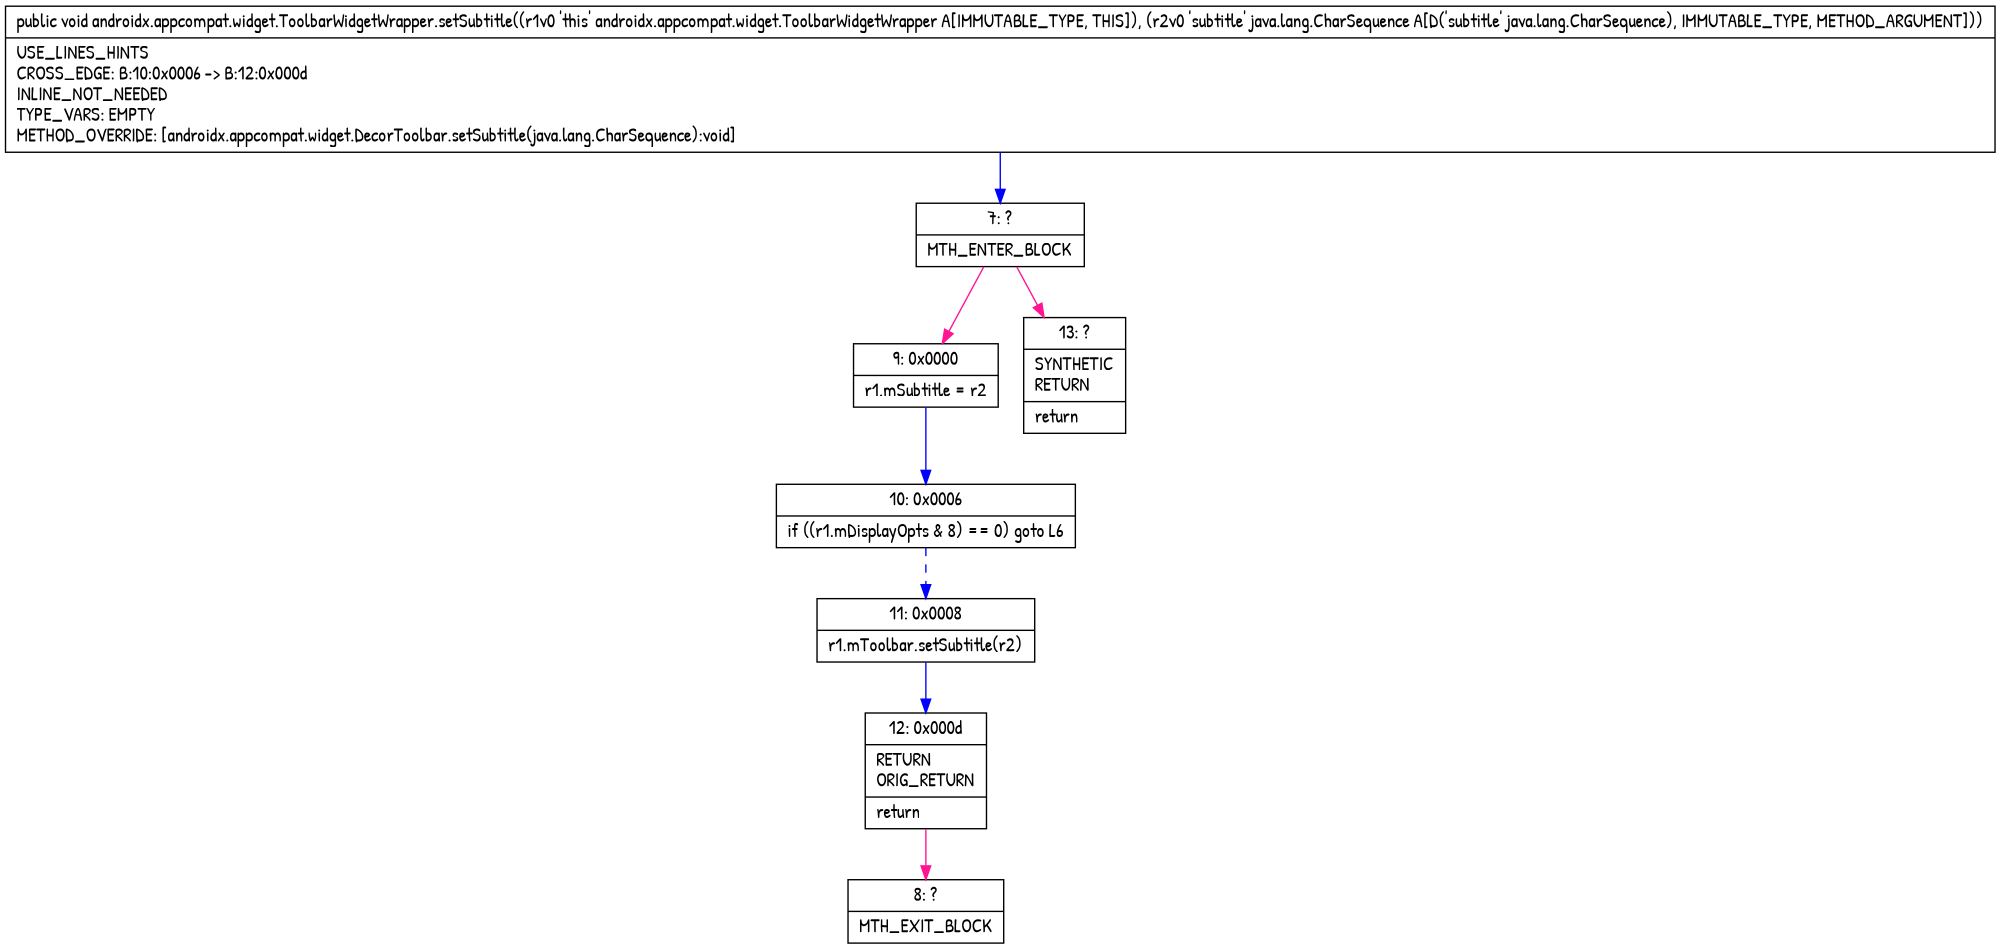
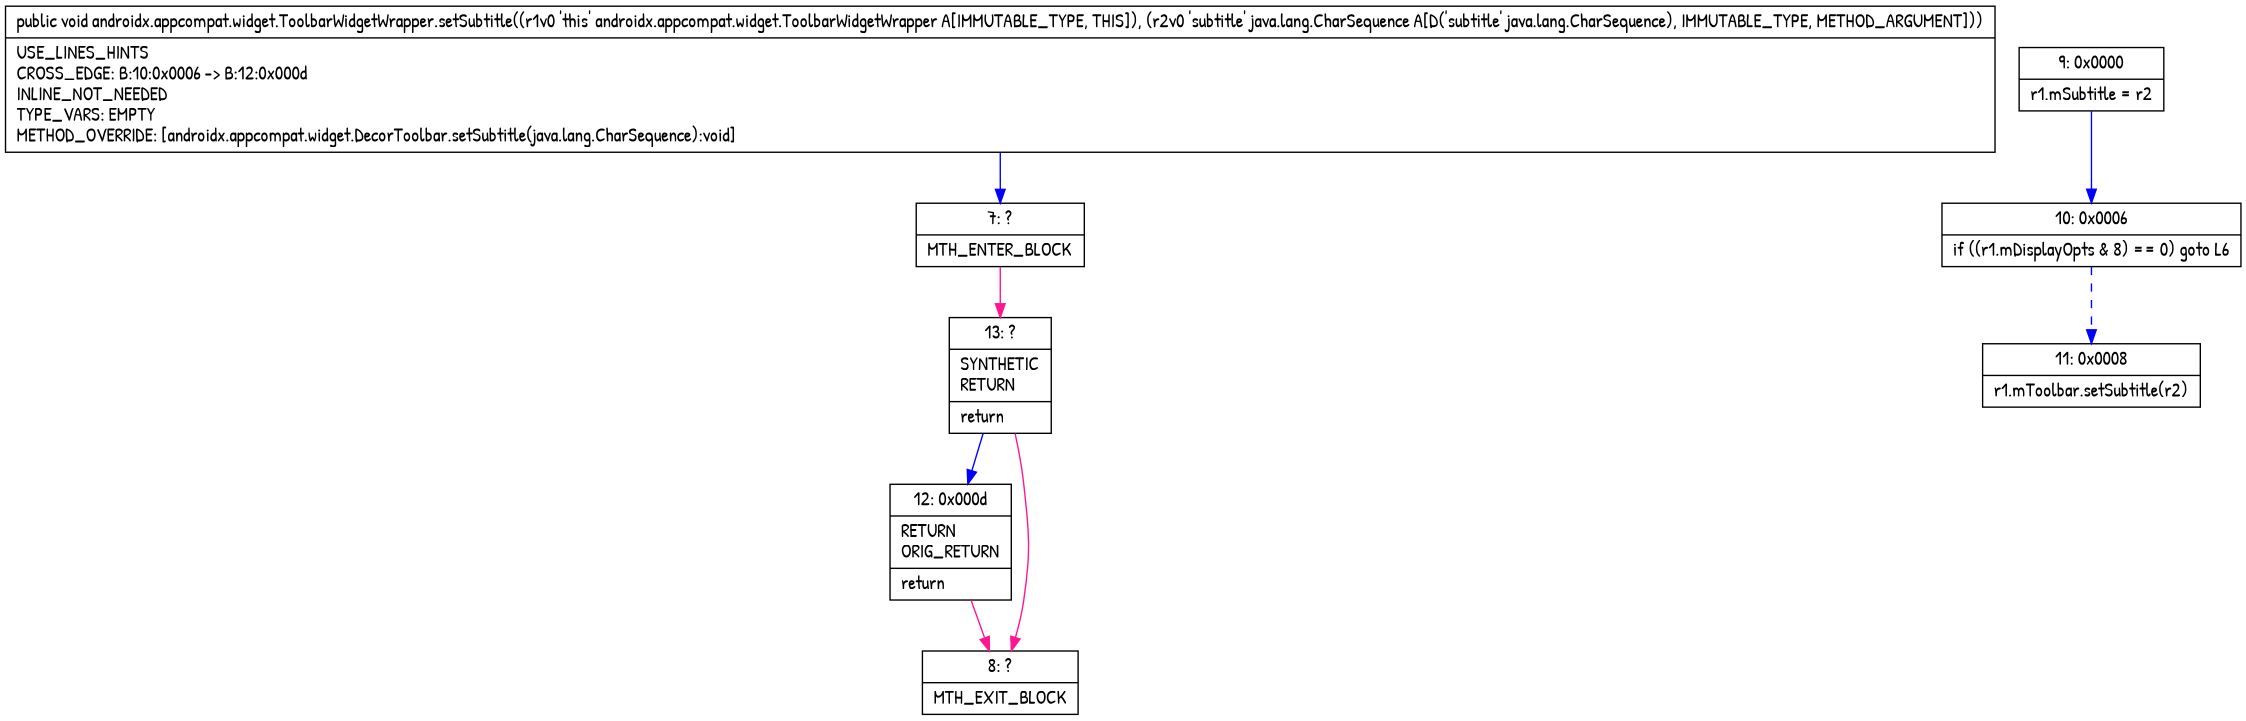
(966, 299) -> none
none -> (1028, 536)
(926, 681) -> (977, 452)
